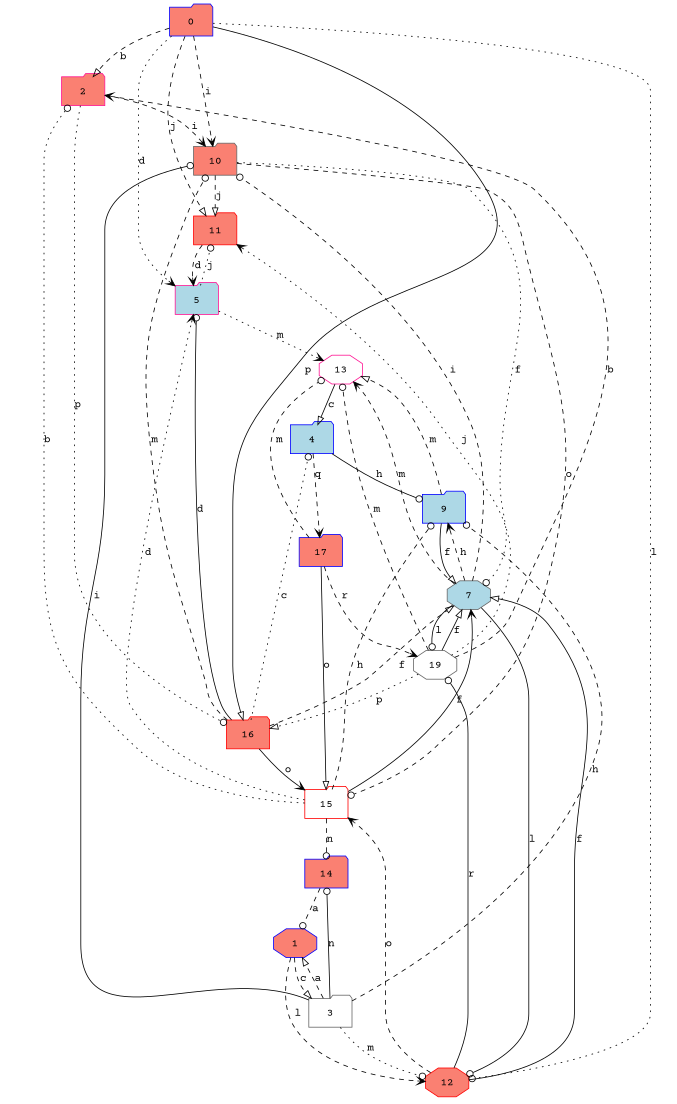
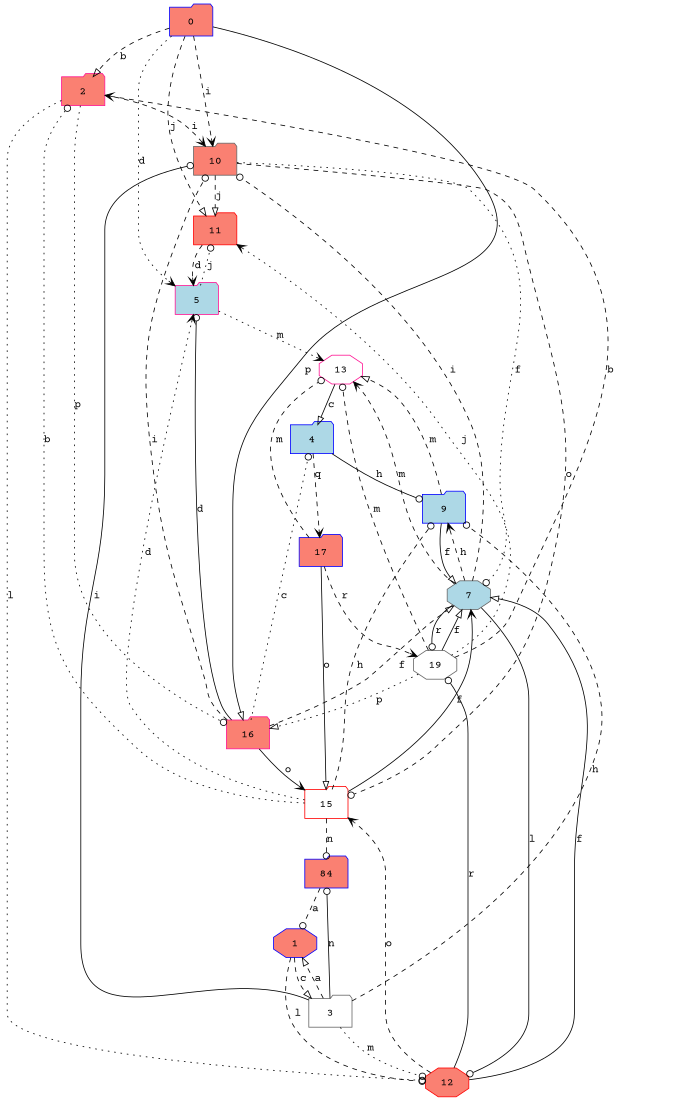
(650, 425) -> (7, 756)
(155, 439) -> (155, 439)
(439, 630) -> (439, 630)
(248, 734) -> (248, 734)
(326, 874) -> (326, 874)
(318, 1051) -> (318, 1051)
